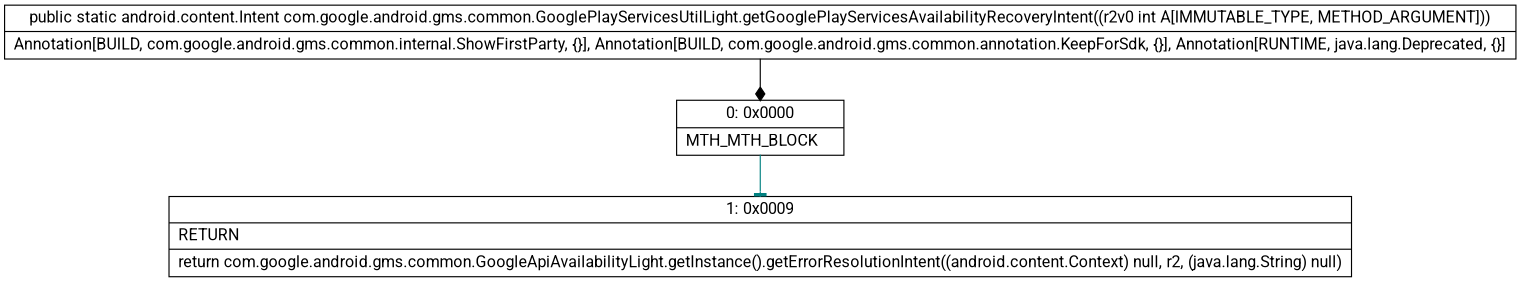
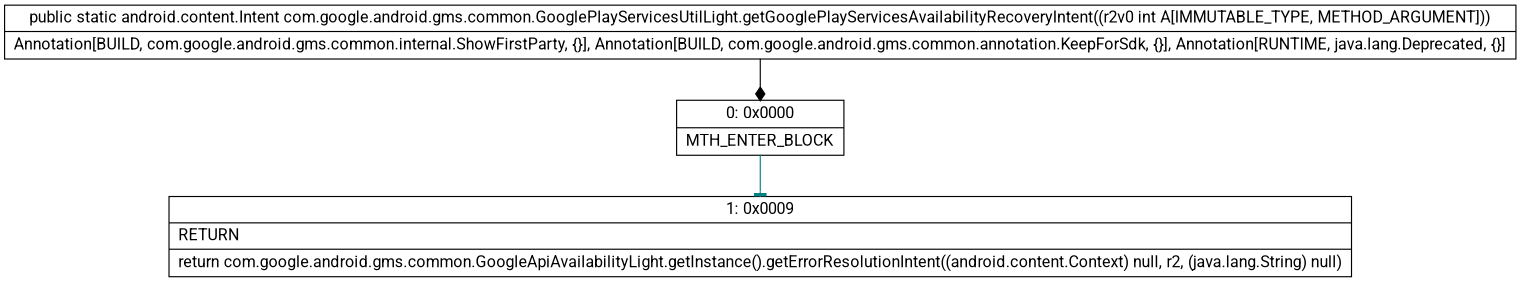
(752, 141) -> (760, 141)
